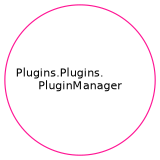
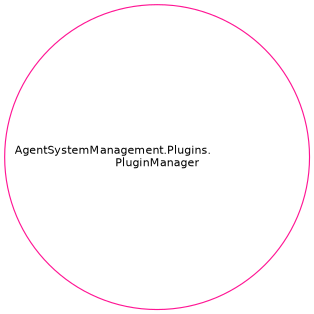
(80, 80) -> (157, 157)
